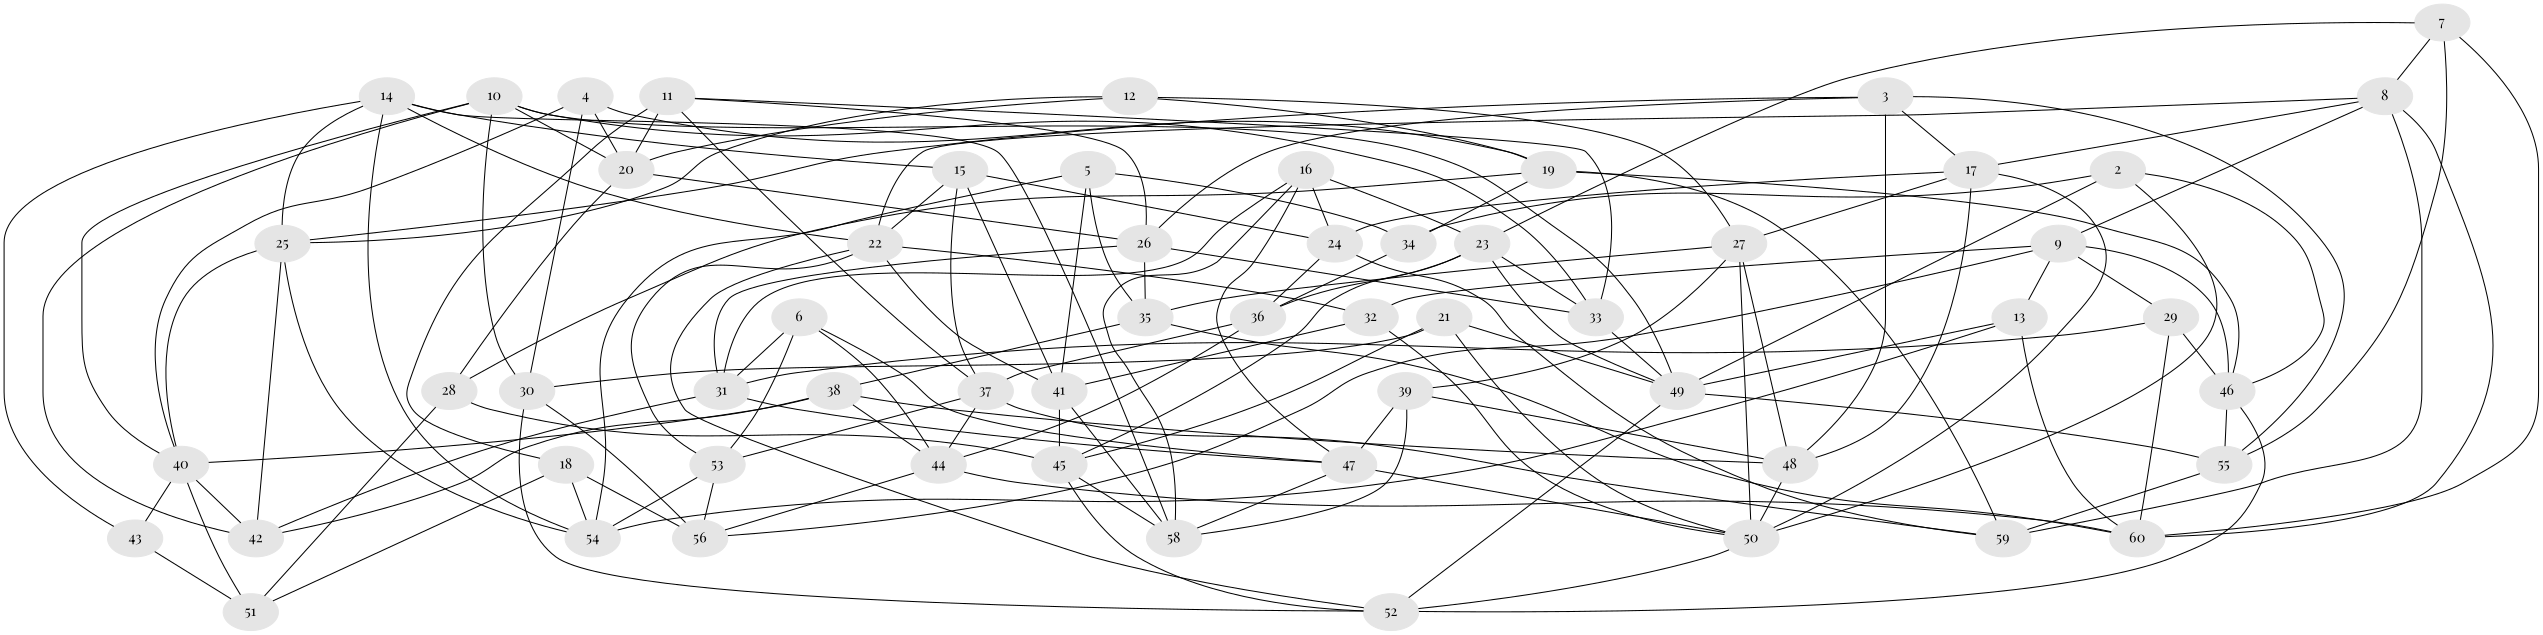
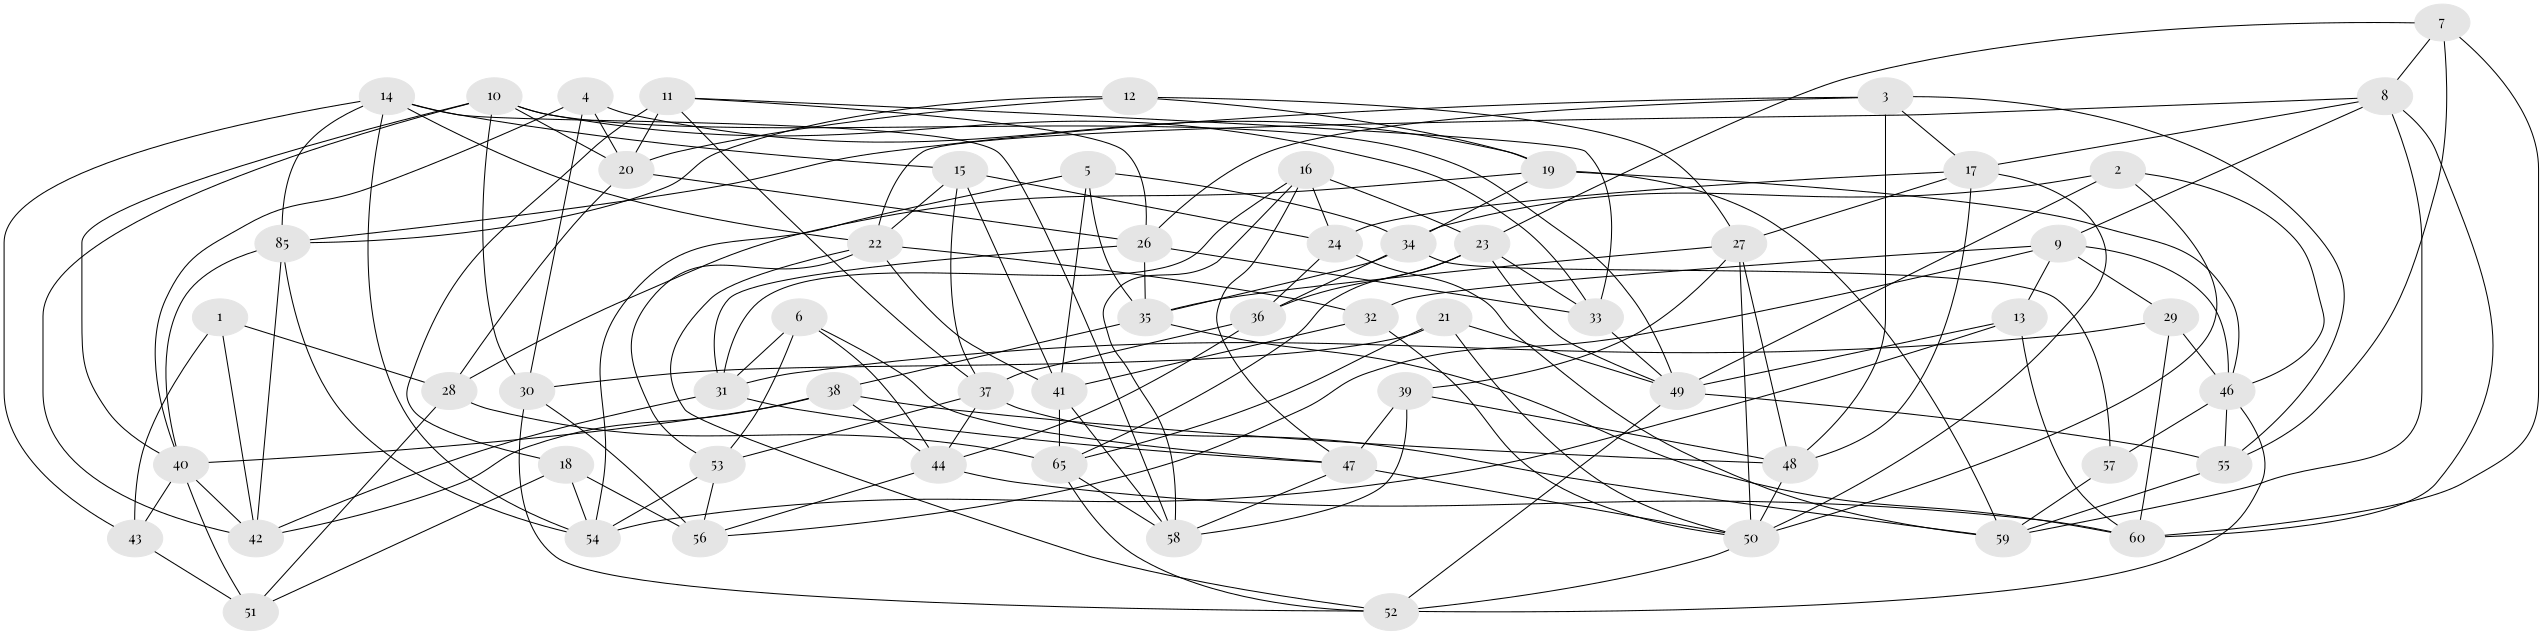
(283, 244) -> (283, 244)
none -> (1280, 285)
none -> (220, 317)
(1059, 465) -> (1059, 465)
none -> (2110, 465)
